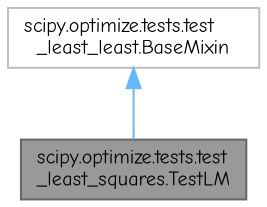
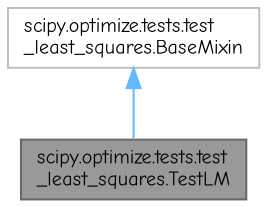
(134, 38) -> (134, 38)
